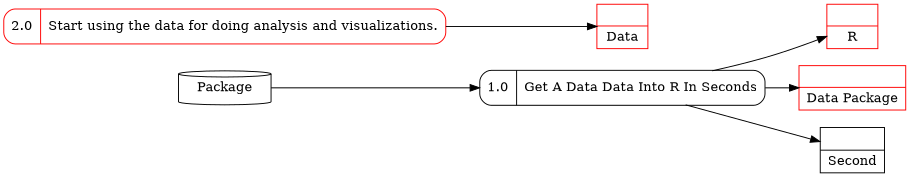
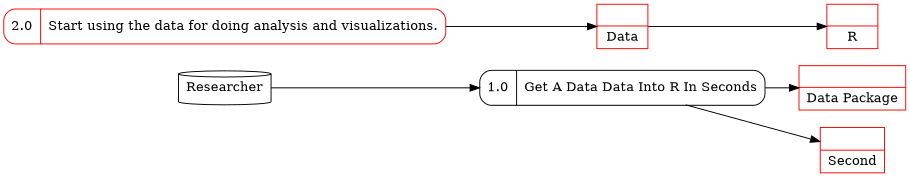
(766, 57) -> (733, 26)
(225, 88) -> (225, 88)
(852, 150) -> (852, 150)
